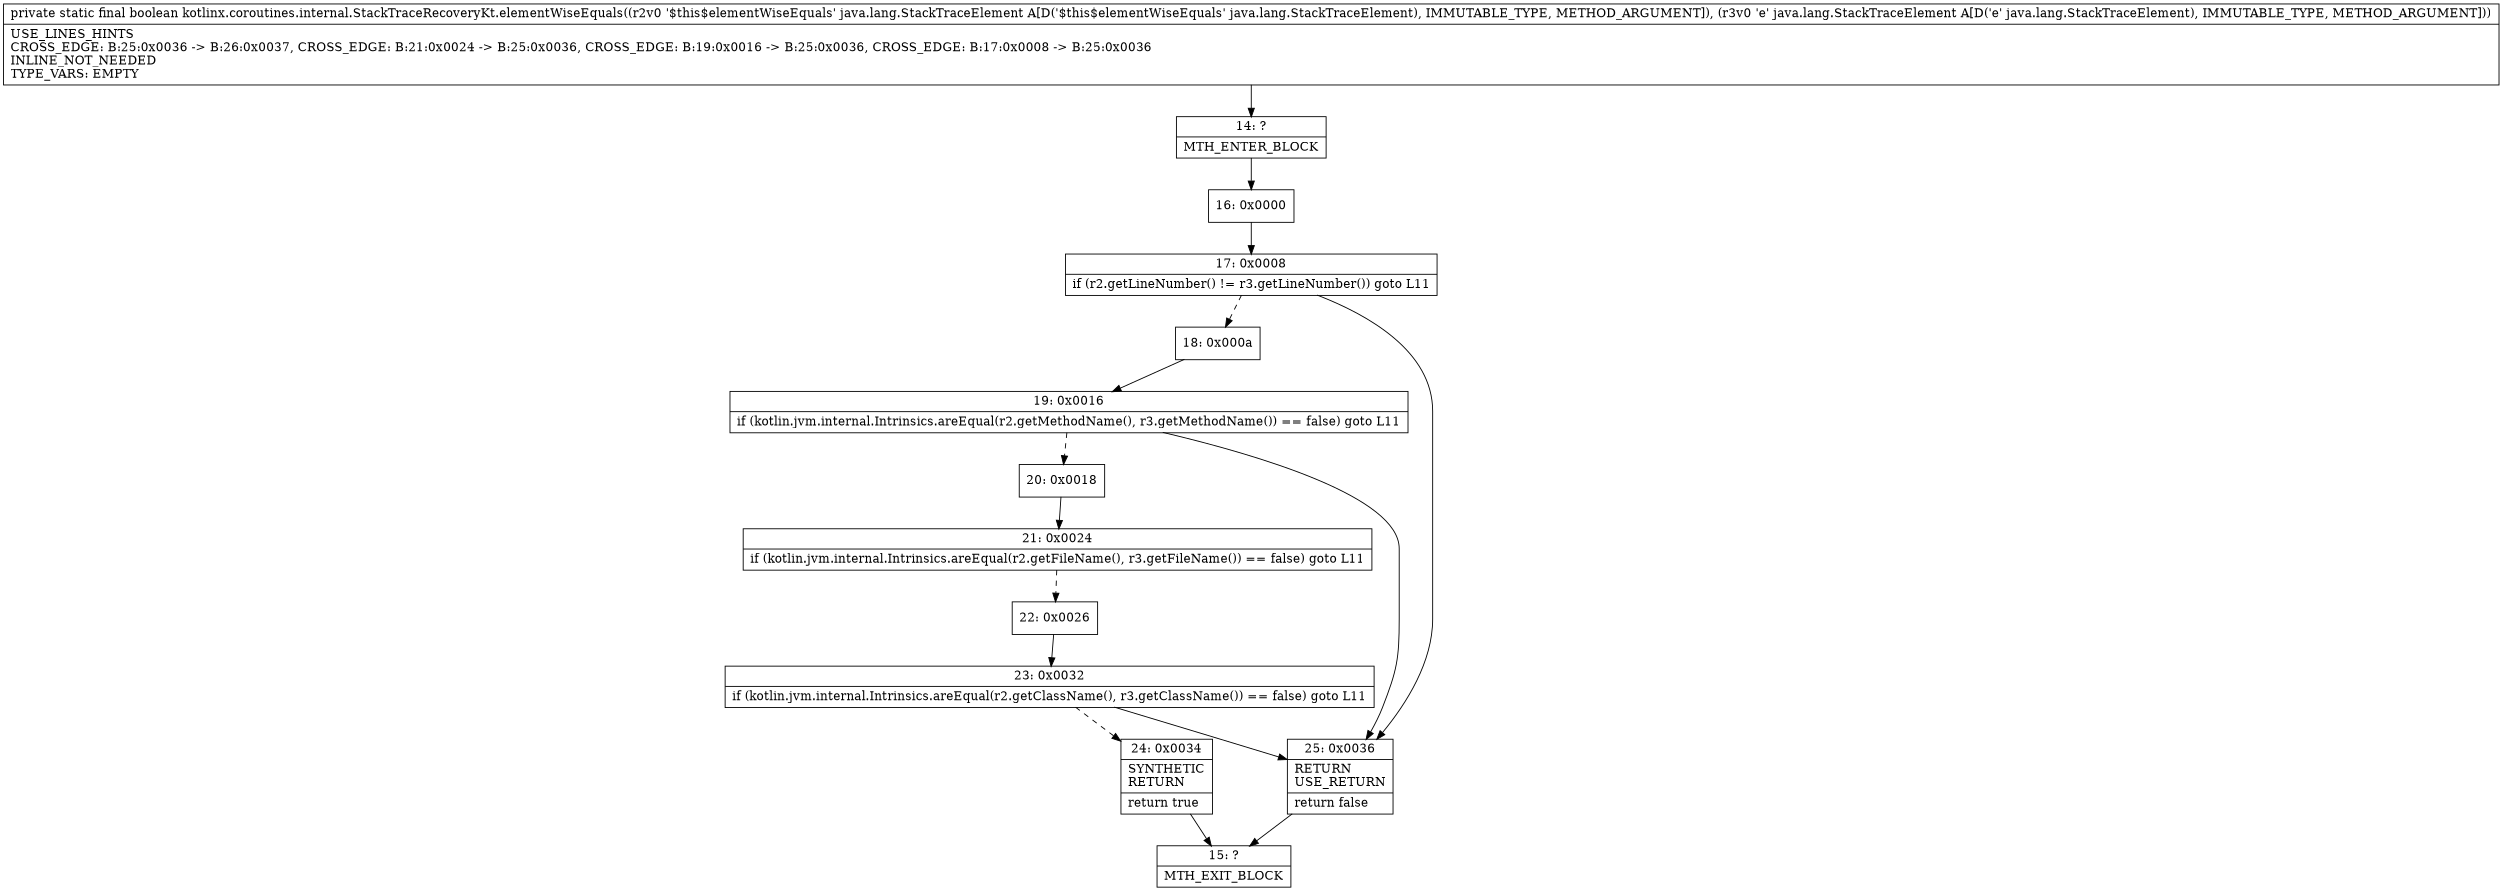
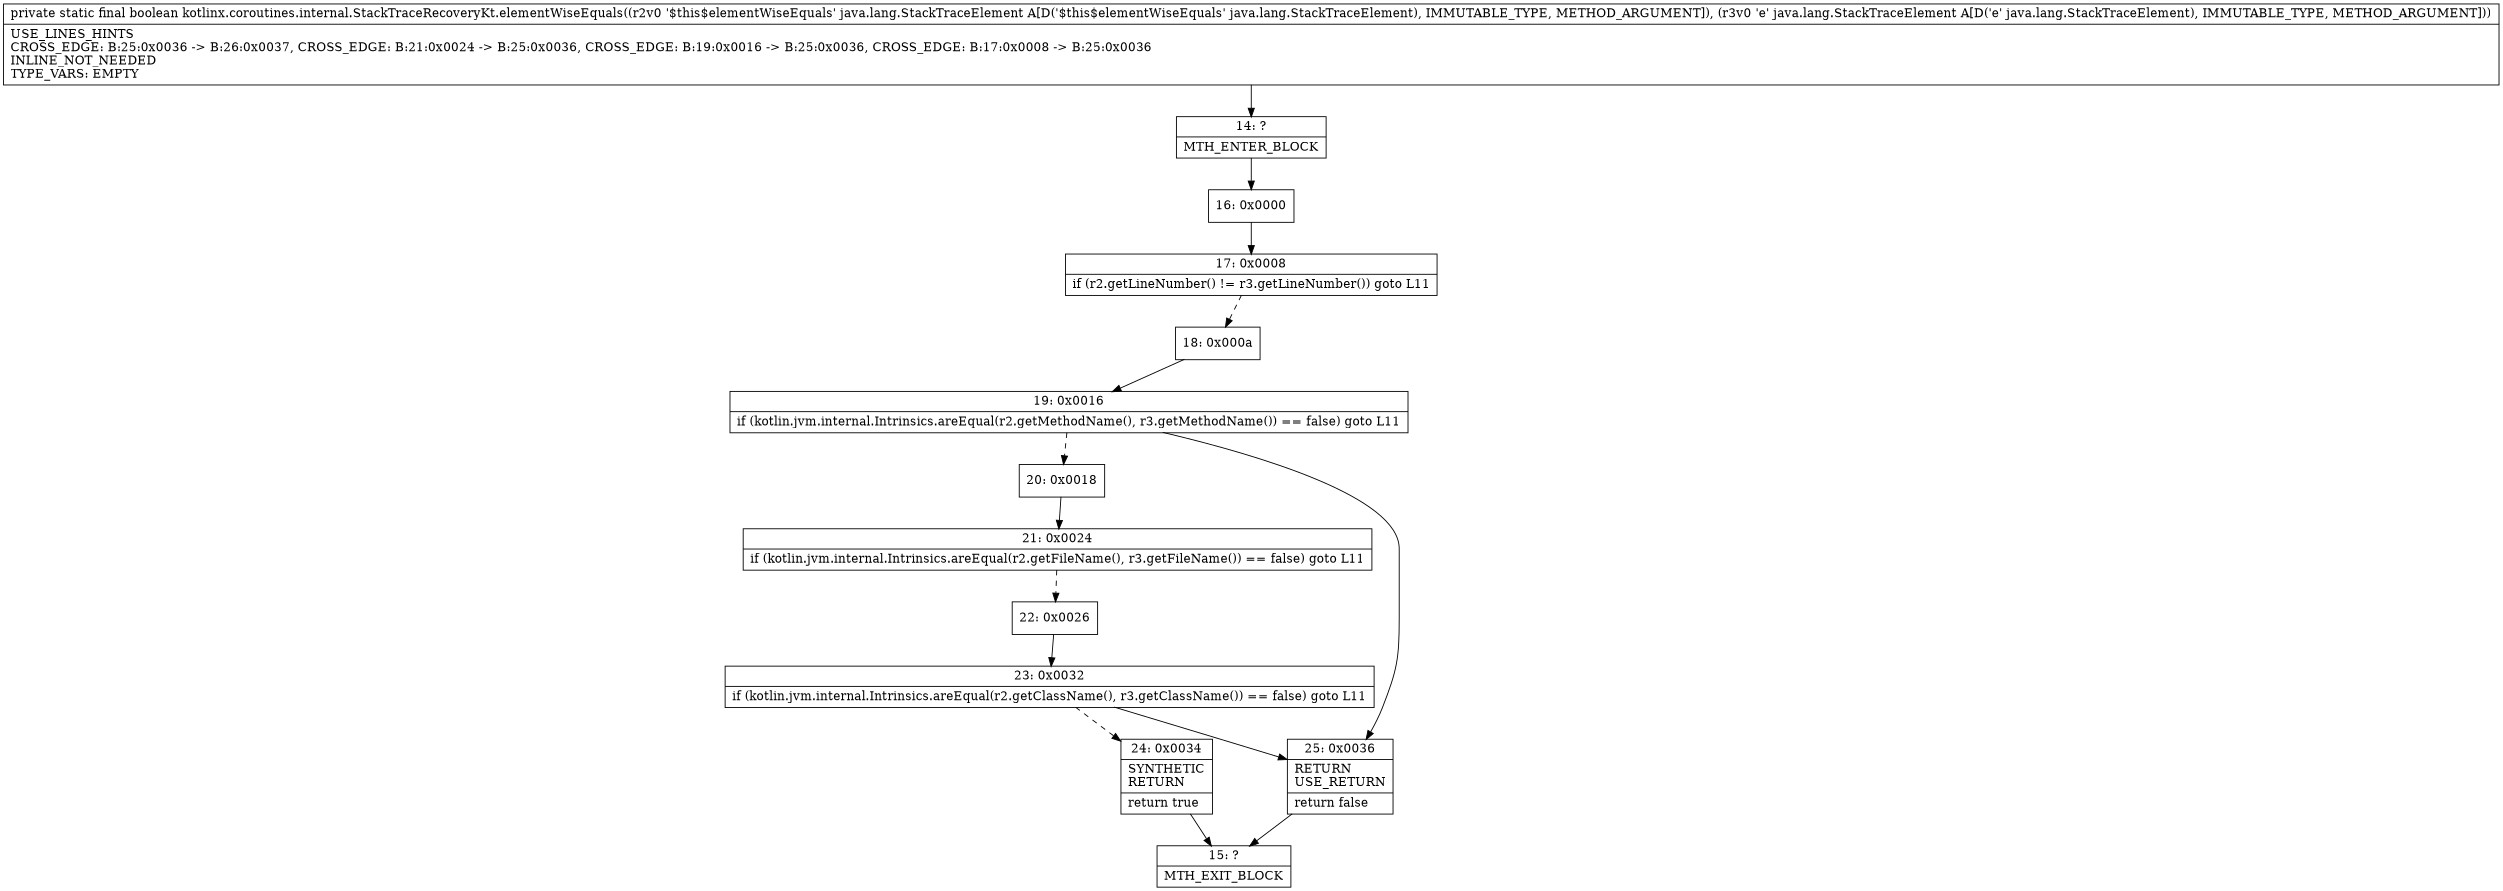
(1433, 491) -> none
